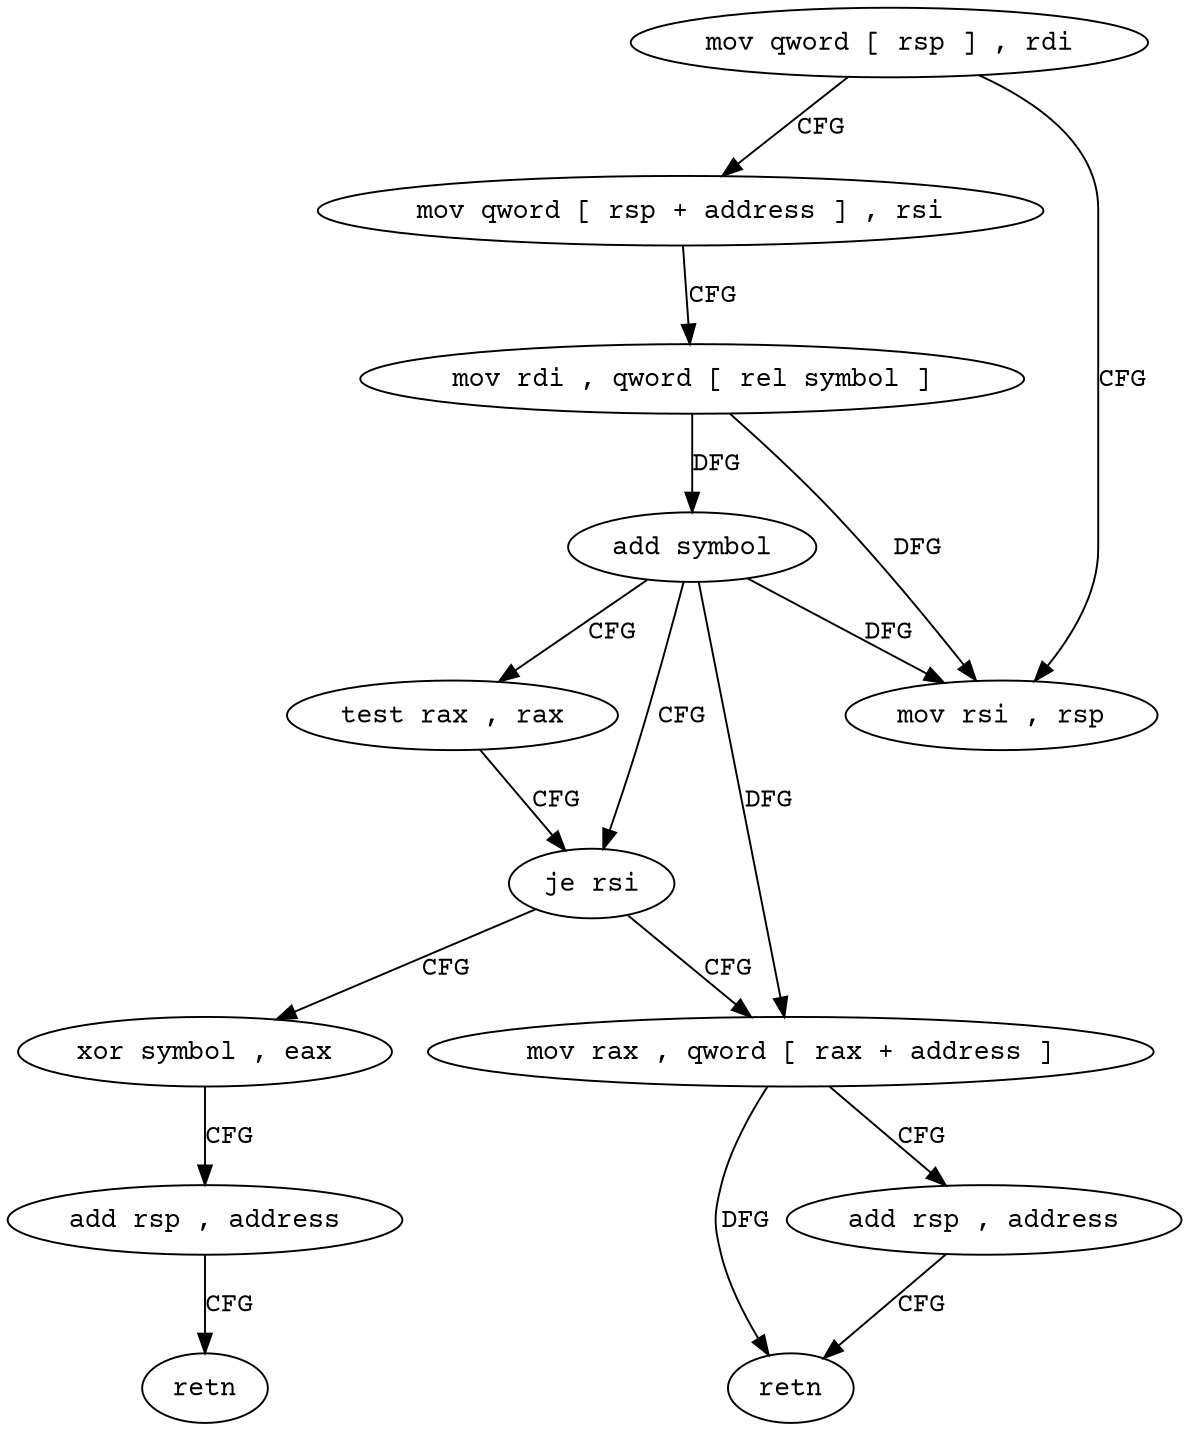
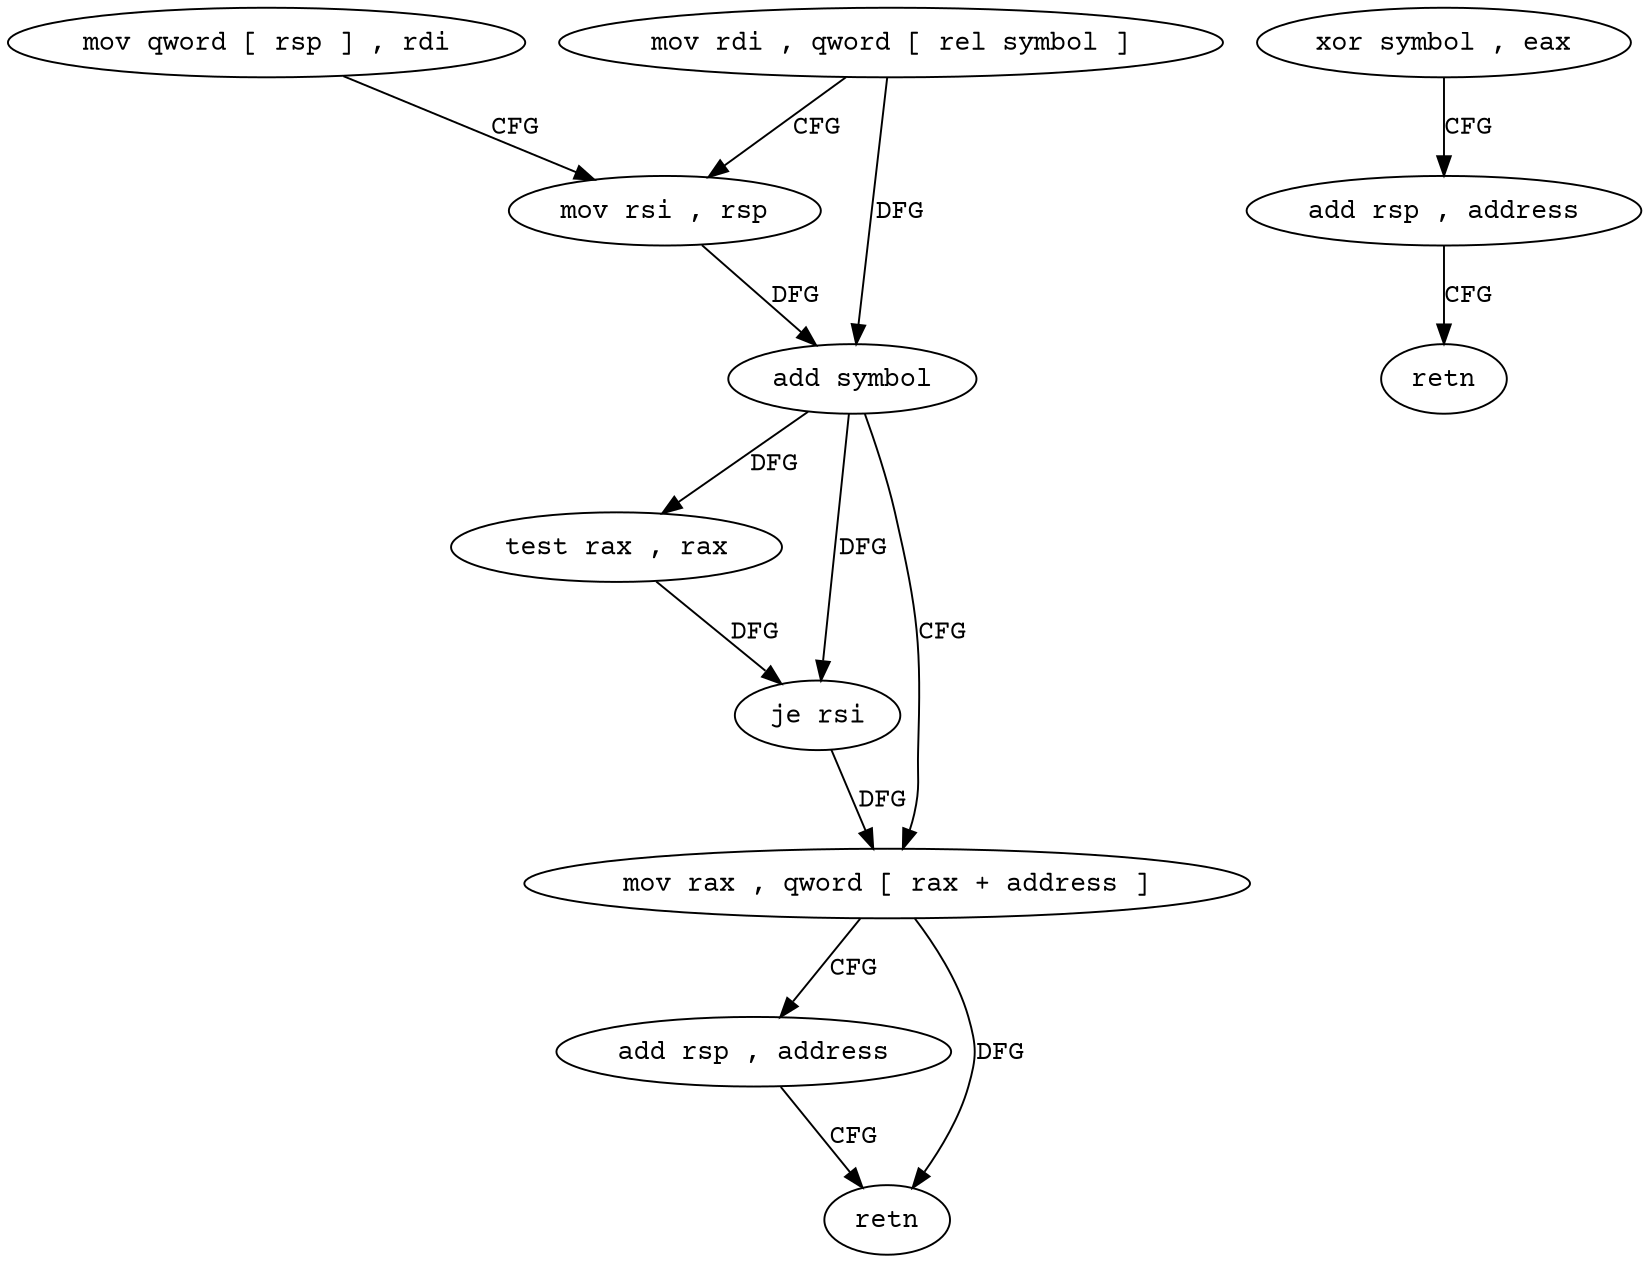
(681, 211) -> none
(917, 547) -> (817, 127)
(837, 626) -> (752, 289)
(612, 631) -> (774, 463)
(682, 715) -> (863, 547)
(556, 799) -> (755, 631)
(769, 799) -> (942, 631)
(415, 961) -> none
(728, 968) -> (882, 799)
